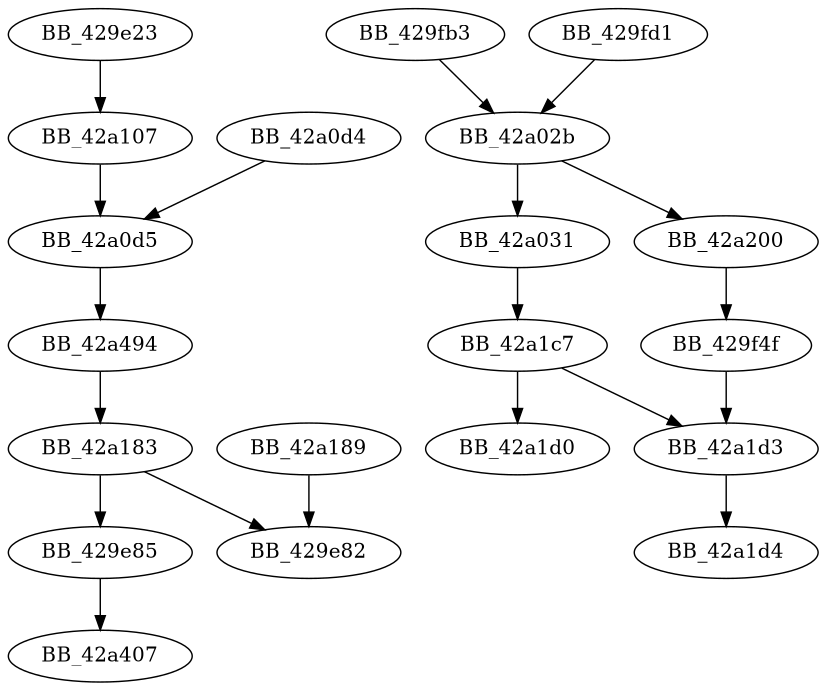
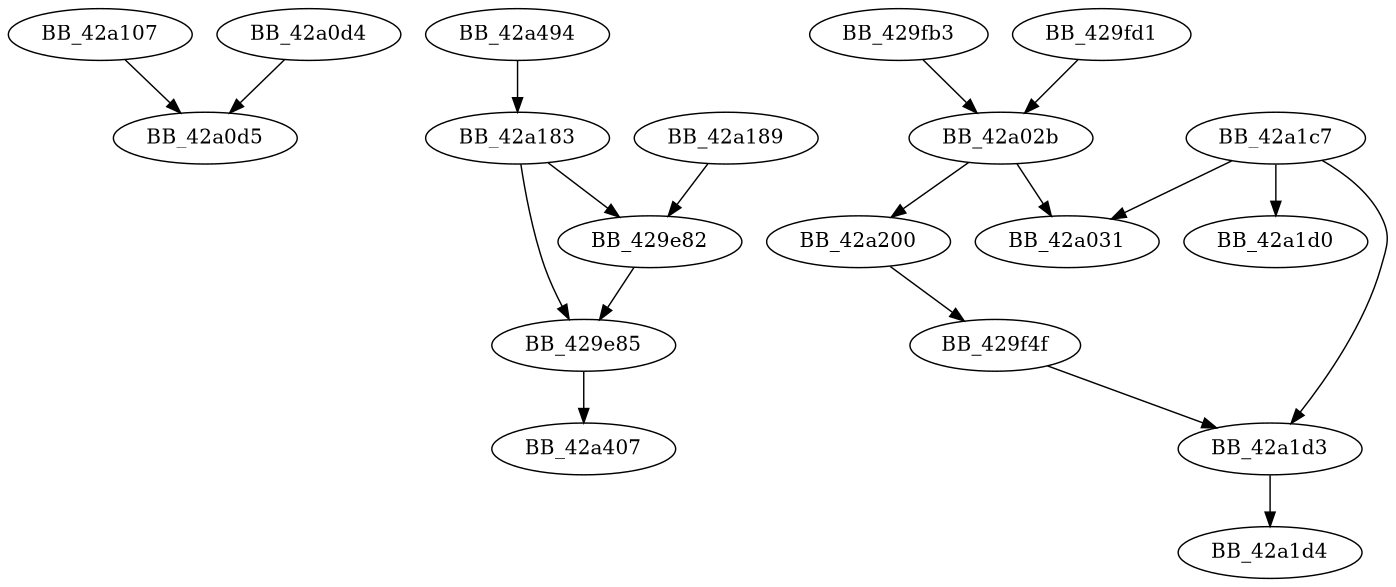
(100, 35) -> none
(100, 286) -> none
(518, 286) -> (1178, 187)
none -> (621, 288)
